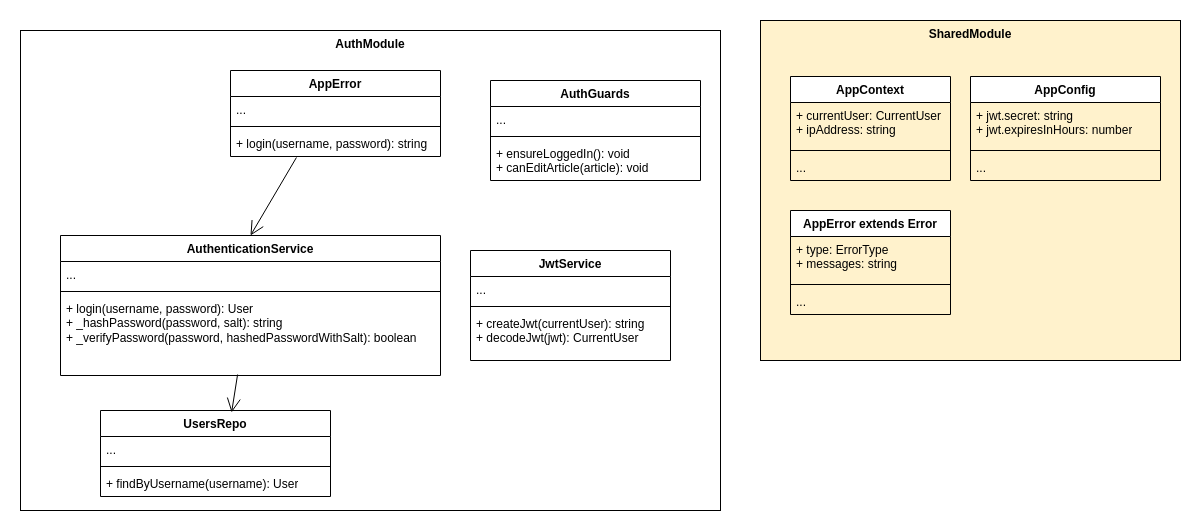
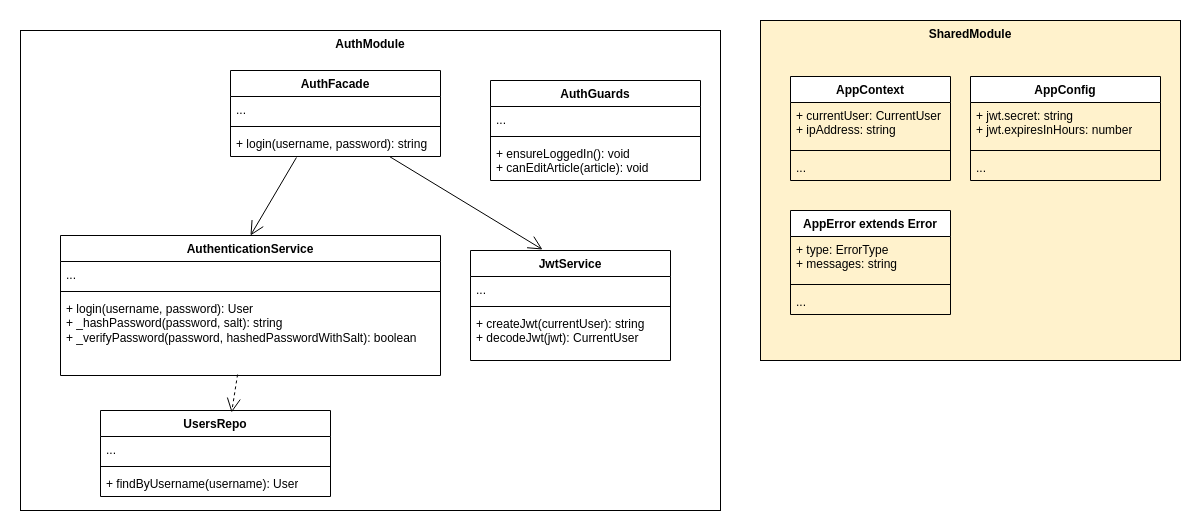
(336, 85) -> (336, 85)
none -> (466, 203)
(235, 393) -> (235, 393)
